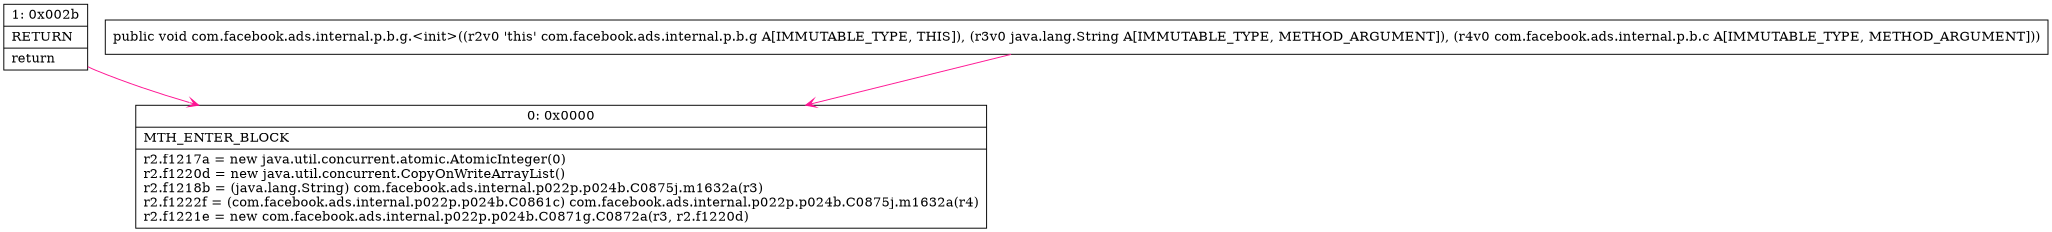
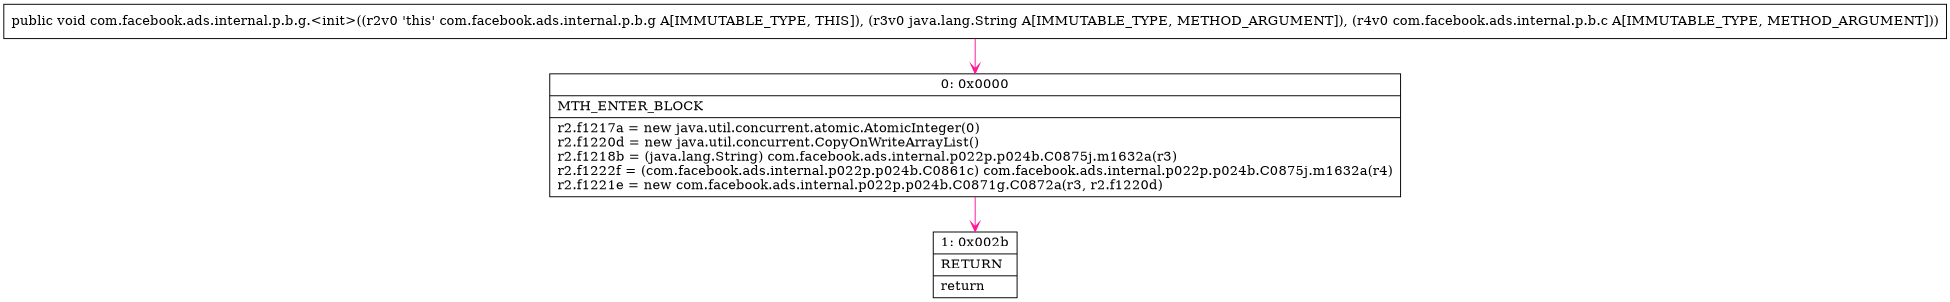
(138, 86) -> (975, 210)
